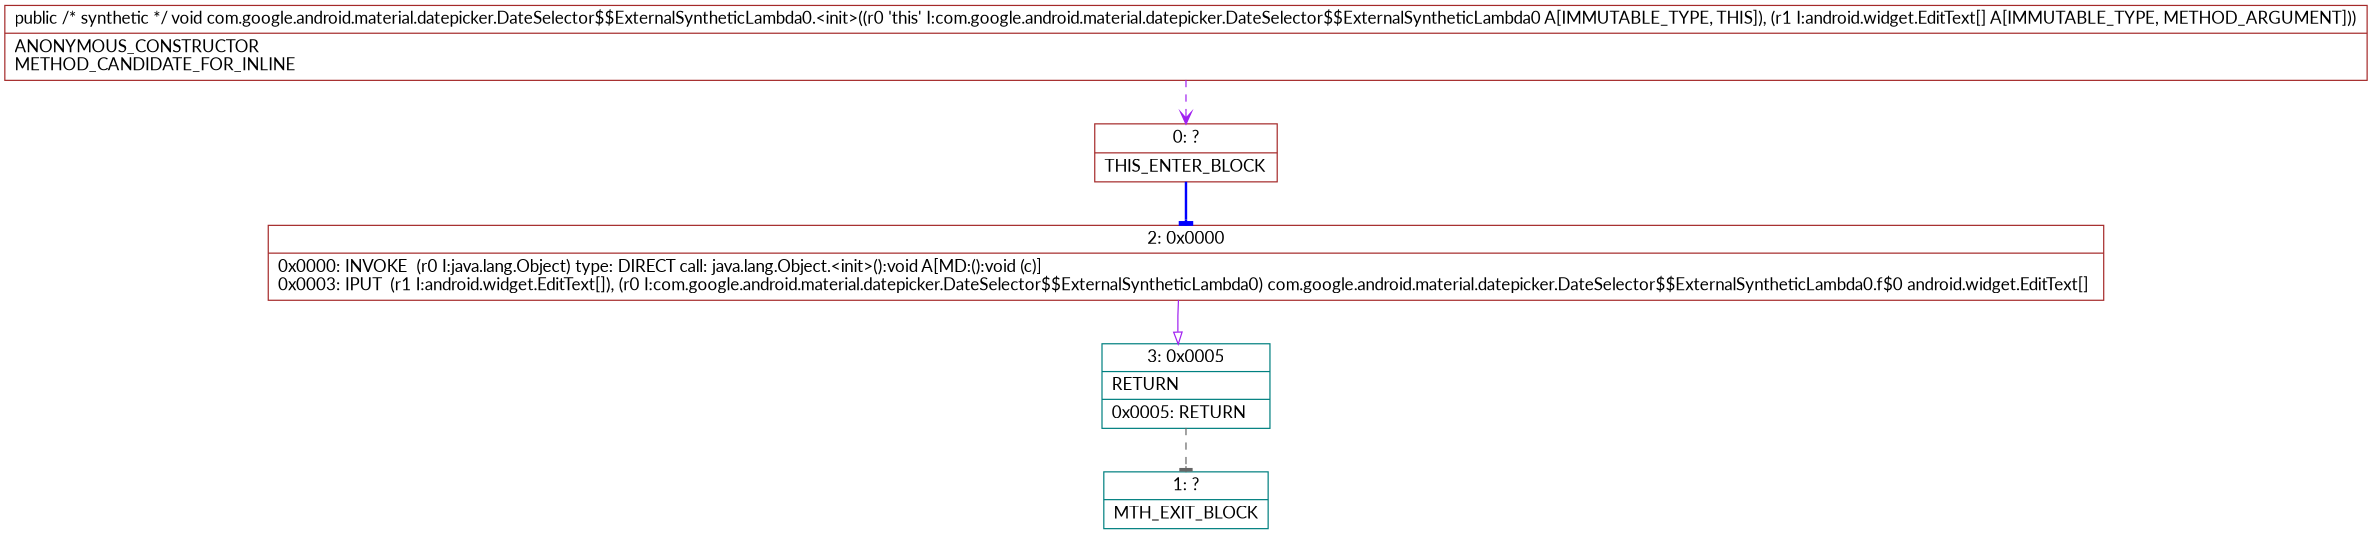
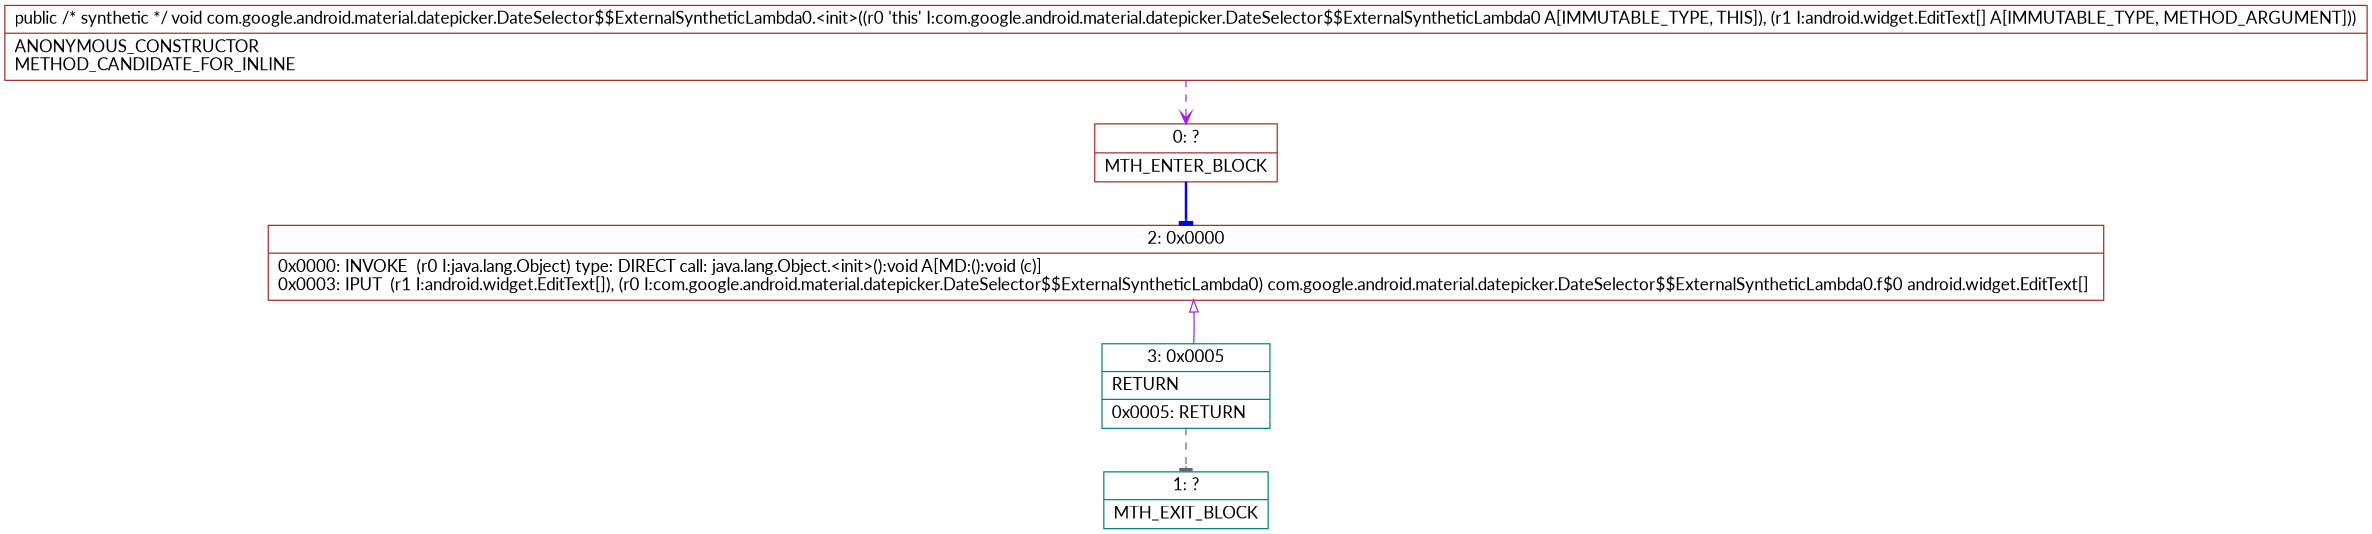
(1185, 167) -> (1186, 167)
(1178, 316) -> (1194, 328)
